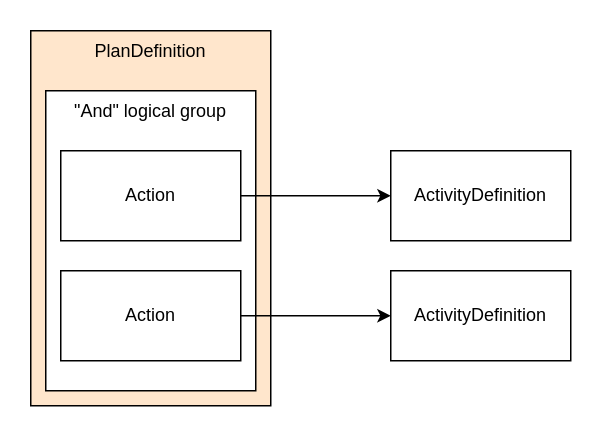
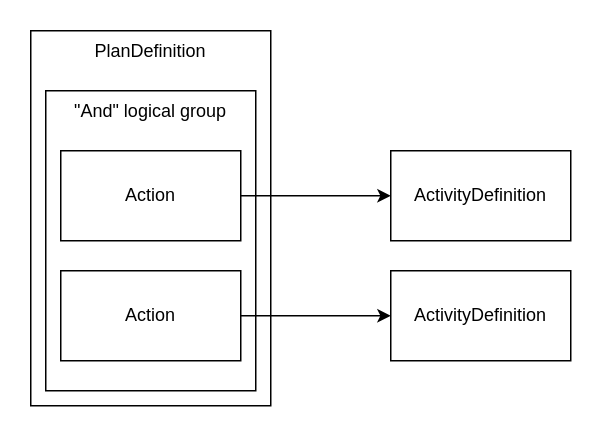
(151, 52) -> (151, 52)
